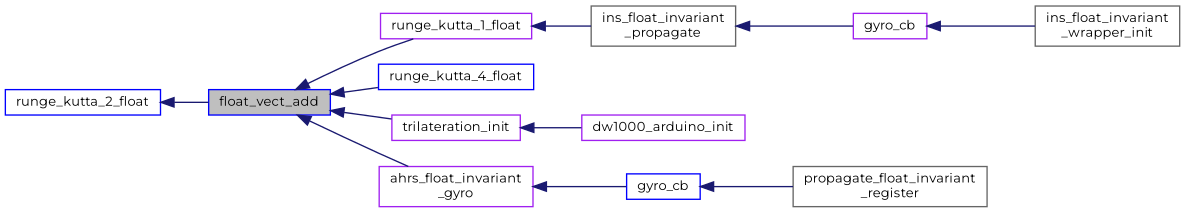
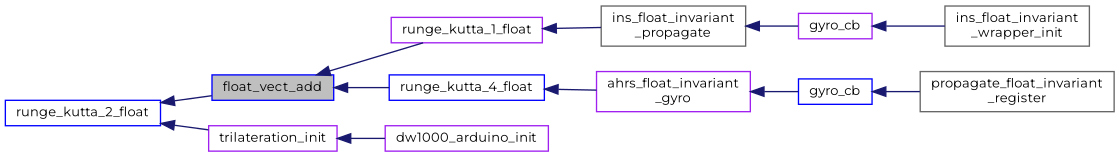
(368, 116) -> (191, 128)
(359, 144) -> (577, 90)
